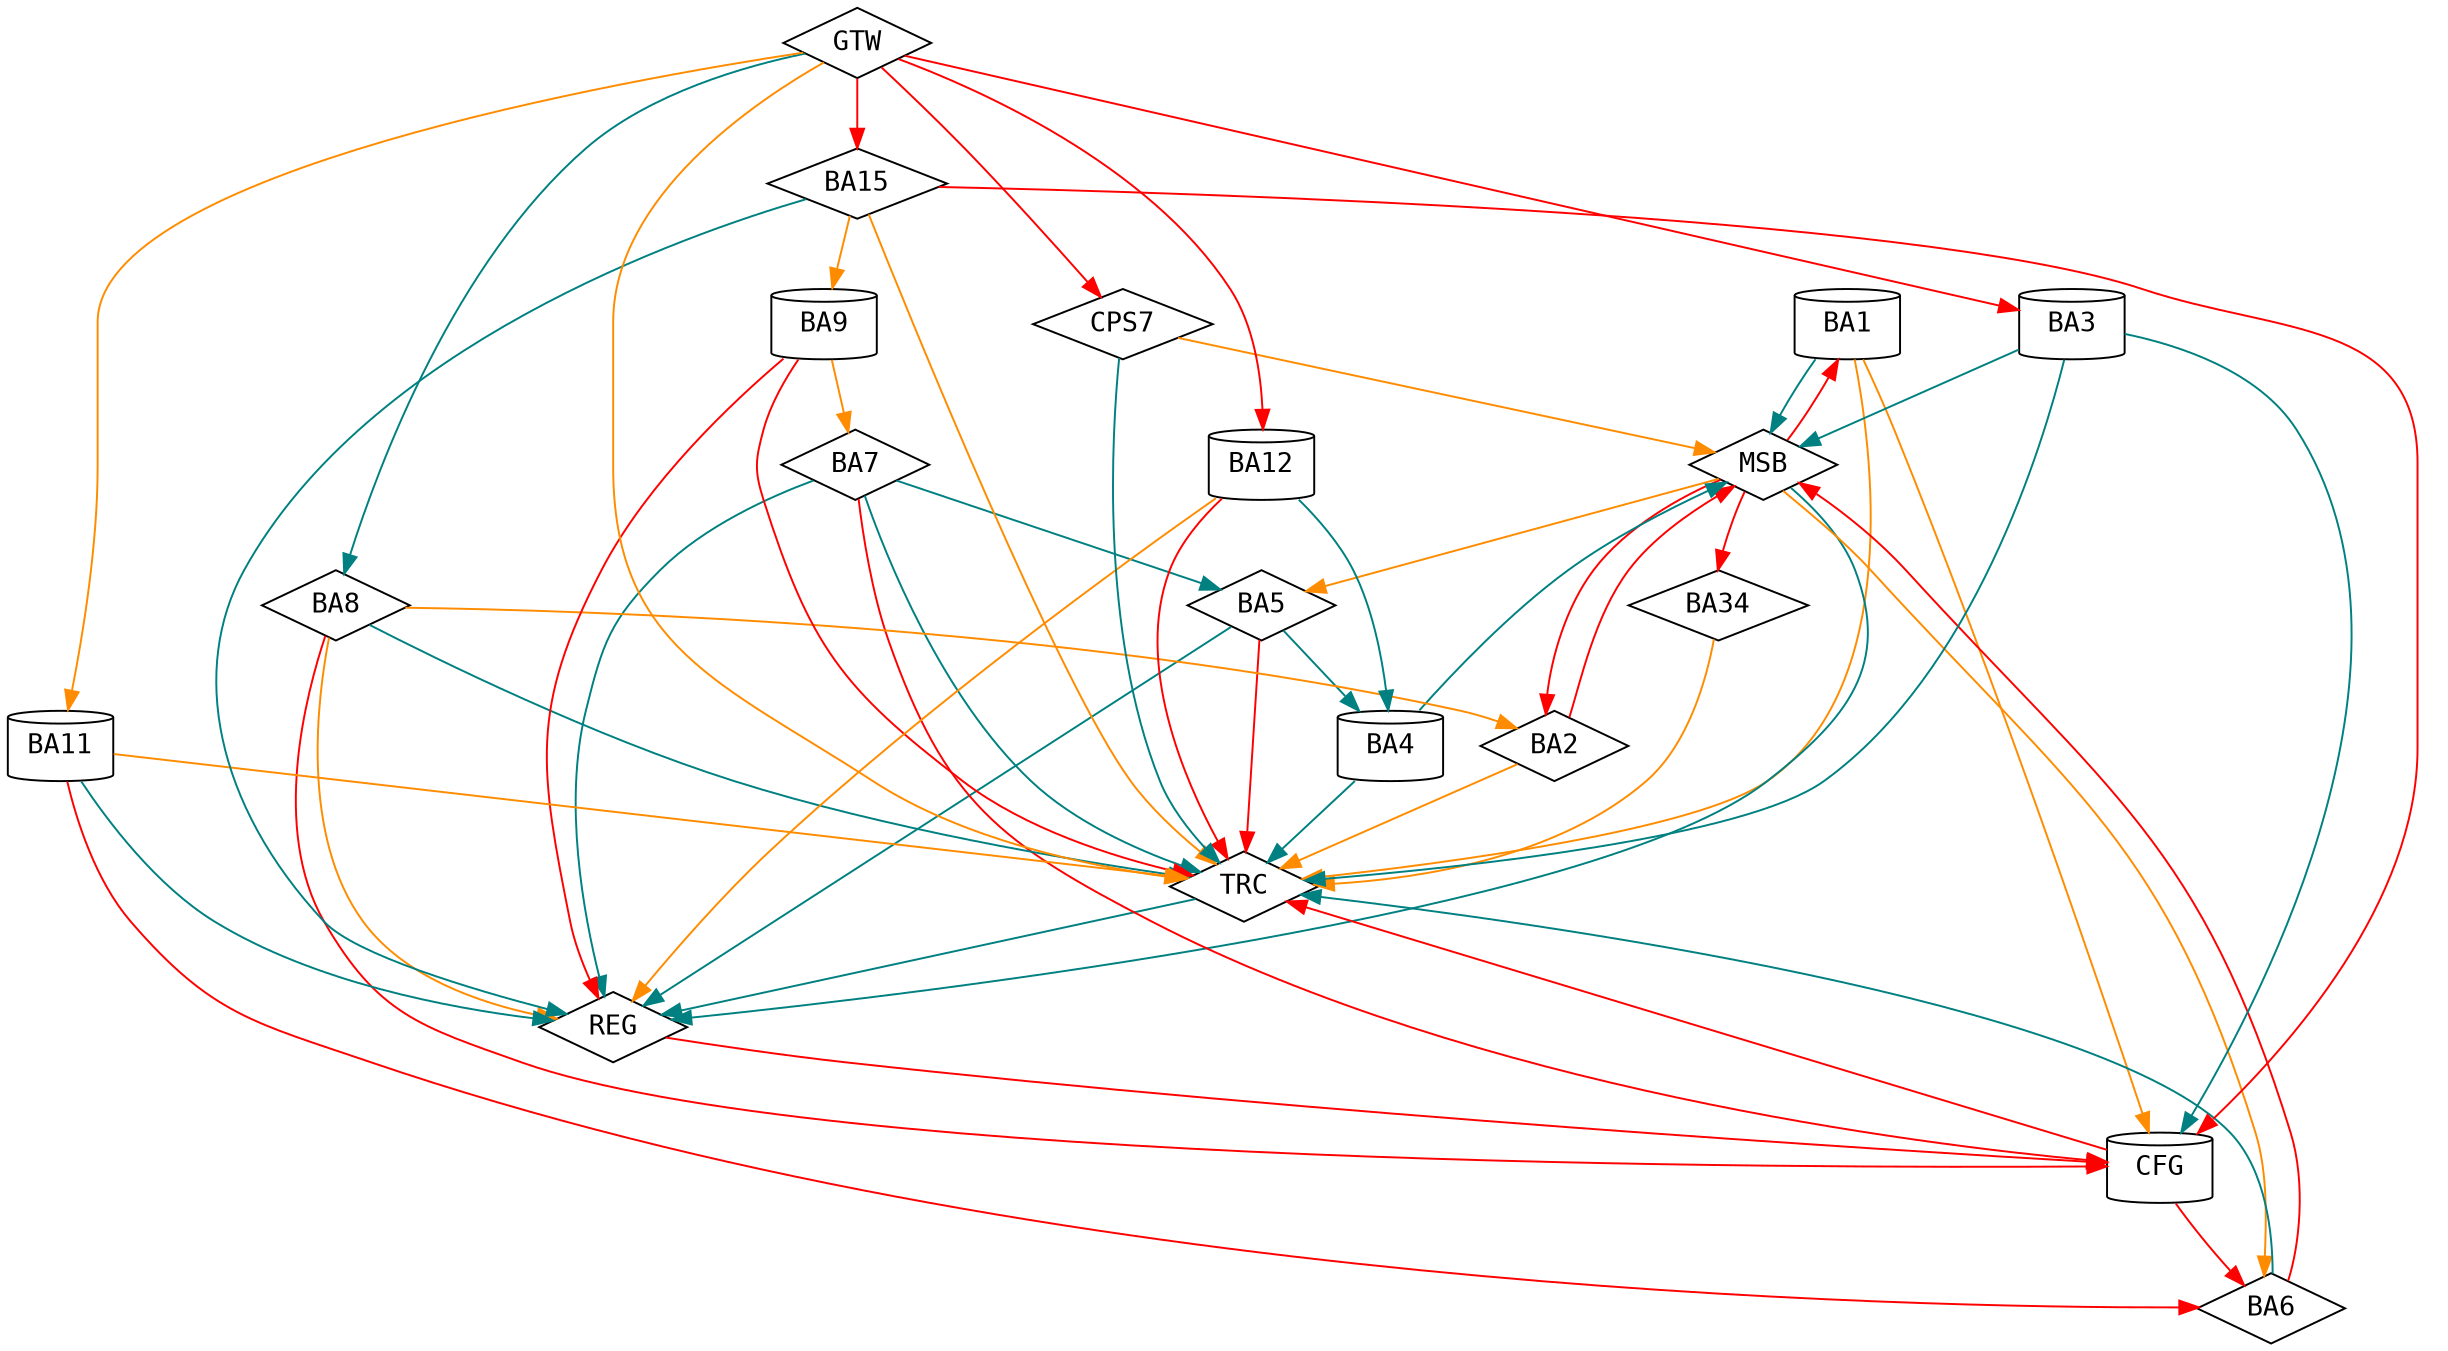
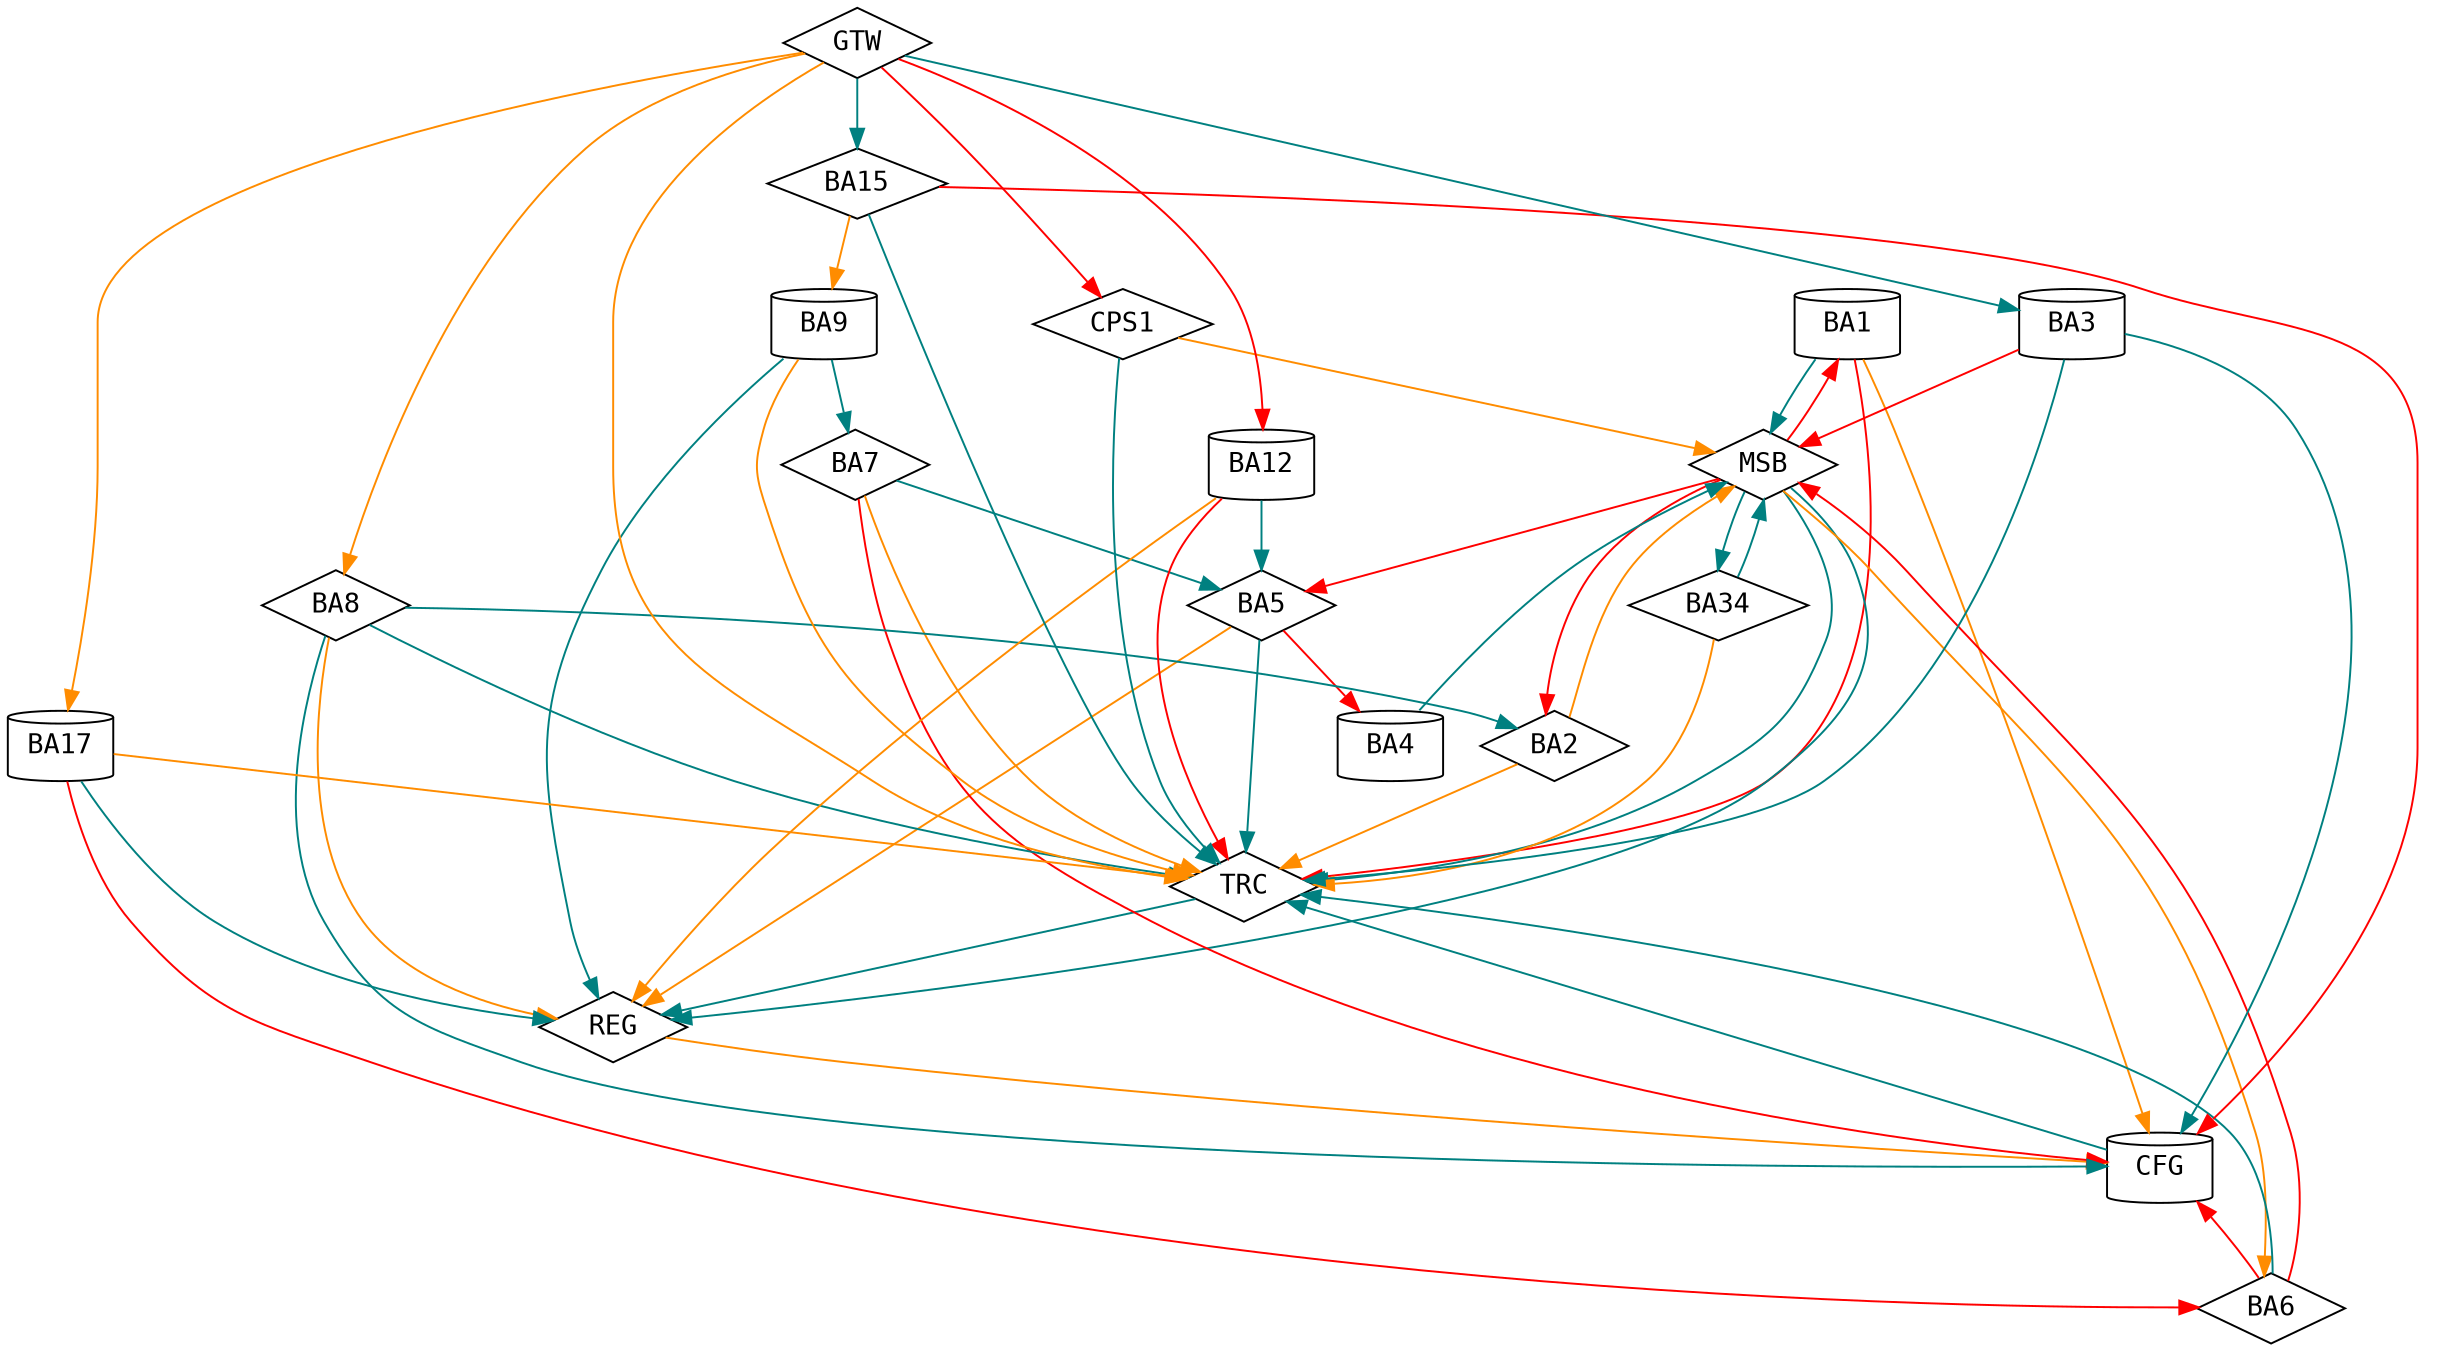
(857, 104) -> (857, 104)
(1452, 181) -> (1452, 181)
(508, 235) -> (508, 235)
(1123, 324) -> (1123, 324)
(838, 386) -> (838, 386)
(1918, 394) -> (1918, 394)
(1733, 521) -> (1733, 521)
(1522, 532) -> (1522, 532)
(262, 545) -> none
(1010, 548) -> (1010, 548)
none -> (1750, 548)
(1617, 588) -> (1617, 588)
(1363, 592) -> (1261, 525)
(572, 636) -> (572, 636)
(955, 637) -> (955, 637)
(1314, 663) -> (1314, 663)
(595, 676) -> none
(860, 691) -> (860, 691)
(979, 721) -> (979, 721)
(1253, 736) -> (1253, 736)
(61, 746) -> (61, 746)
(989, 783) -> (989, 783)
(1319, 815) -> (1684, 787)
(1659, 822) -> (1659, 822)
(1706, 1028) -> (1706, 1028)
(1375, 1112) -> (1375, 1112)
(1029, 1138) -> (1029, 1138)
(2202, 1238) -> (2236, 1247)
